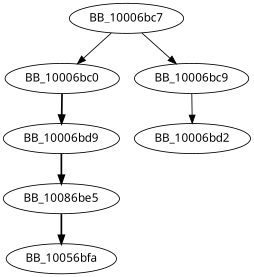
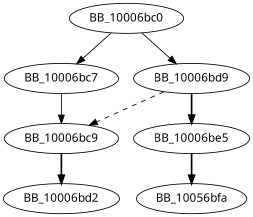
(97, 46) -> (97, 46)
(62, 104) -> (156, 46)
(192, 104) -> (61, 165)
none -> (130, 107)
(61, 199) -> (192, 139)
